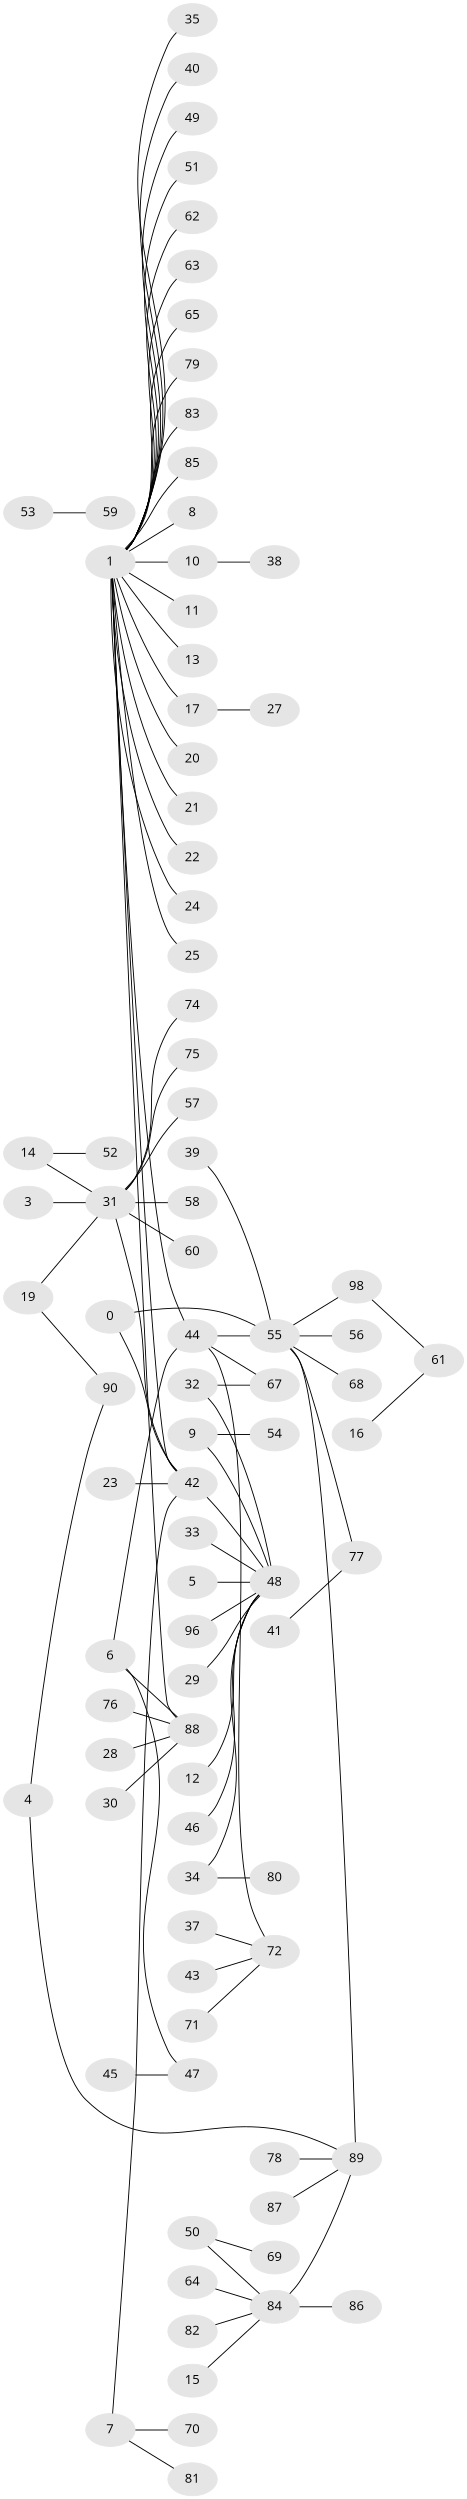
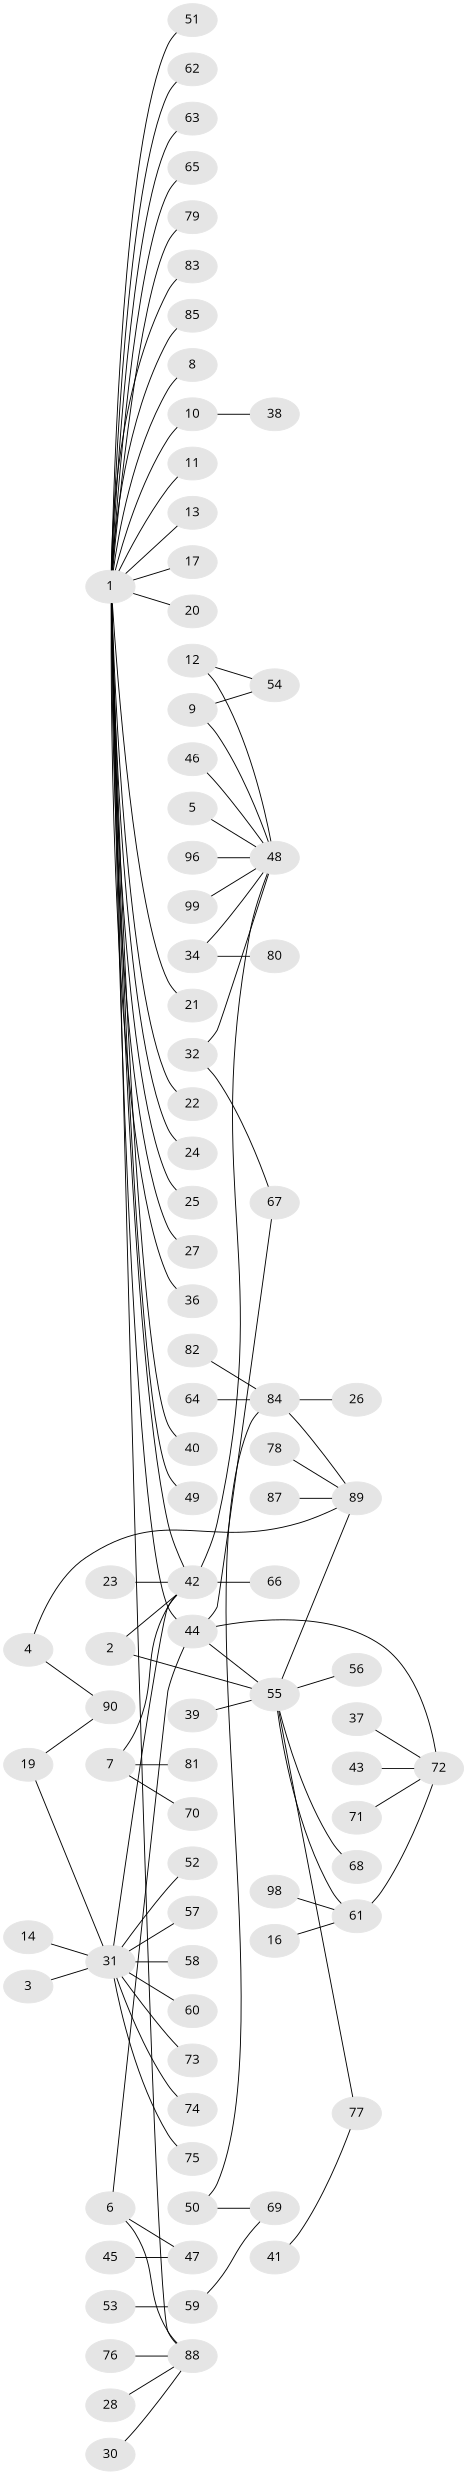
(193, 20) -> (193, 1301)
none -> (234, 673)
(234, 710) -> (121, 925)
(69, 1153) -> (153, 1906)
(316, 1311) -> (310, 1845)
(110, 1317) -> (110, 1649)
(193, 1533) -> none
none -> (275, 1582)
(193, 1681) -> (193, 907)
none -> (407, 1846)
none -> (193, 2060)
none -> (234, 2258)
(357, 2307) -> (357, 1400)
(193, 2381) -> none
